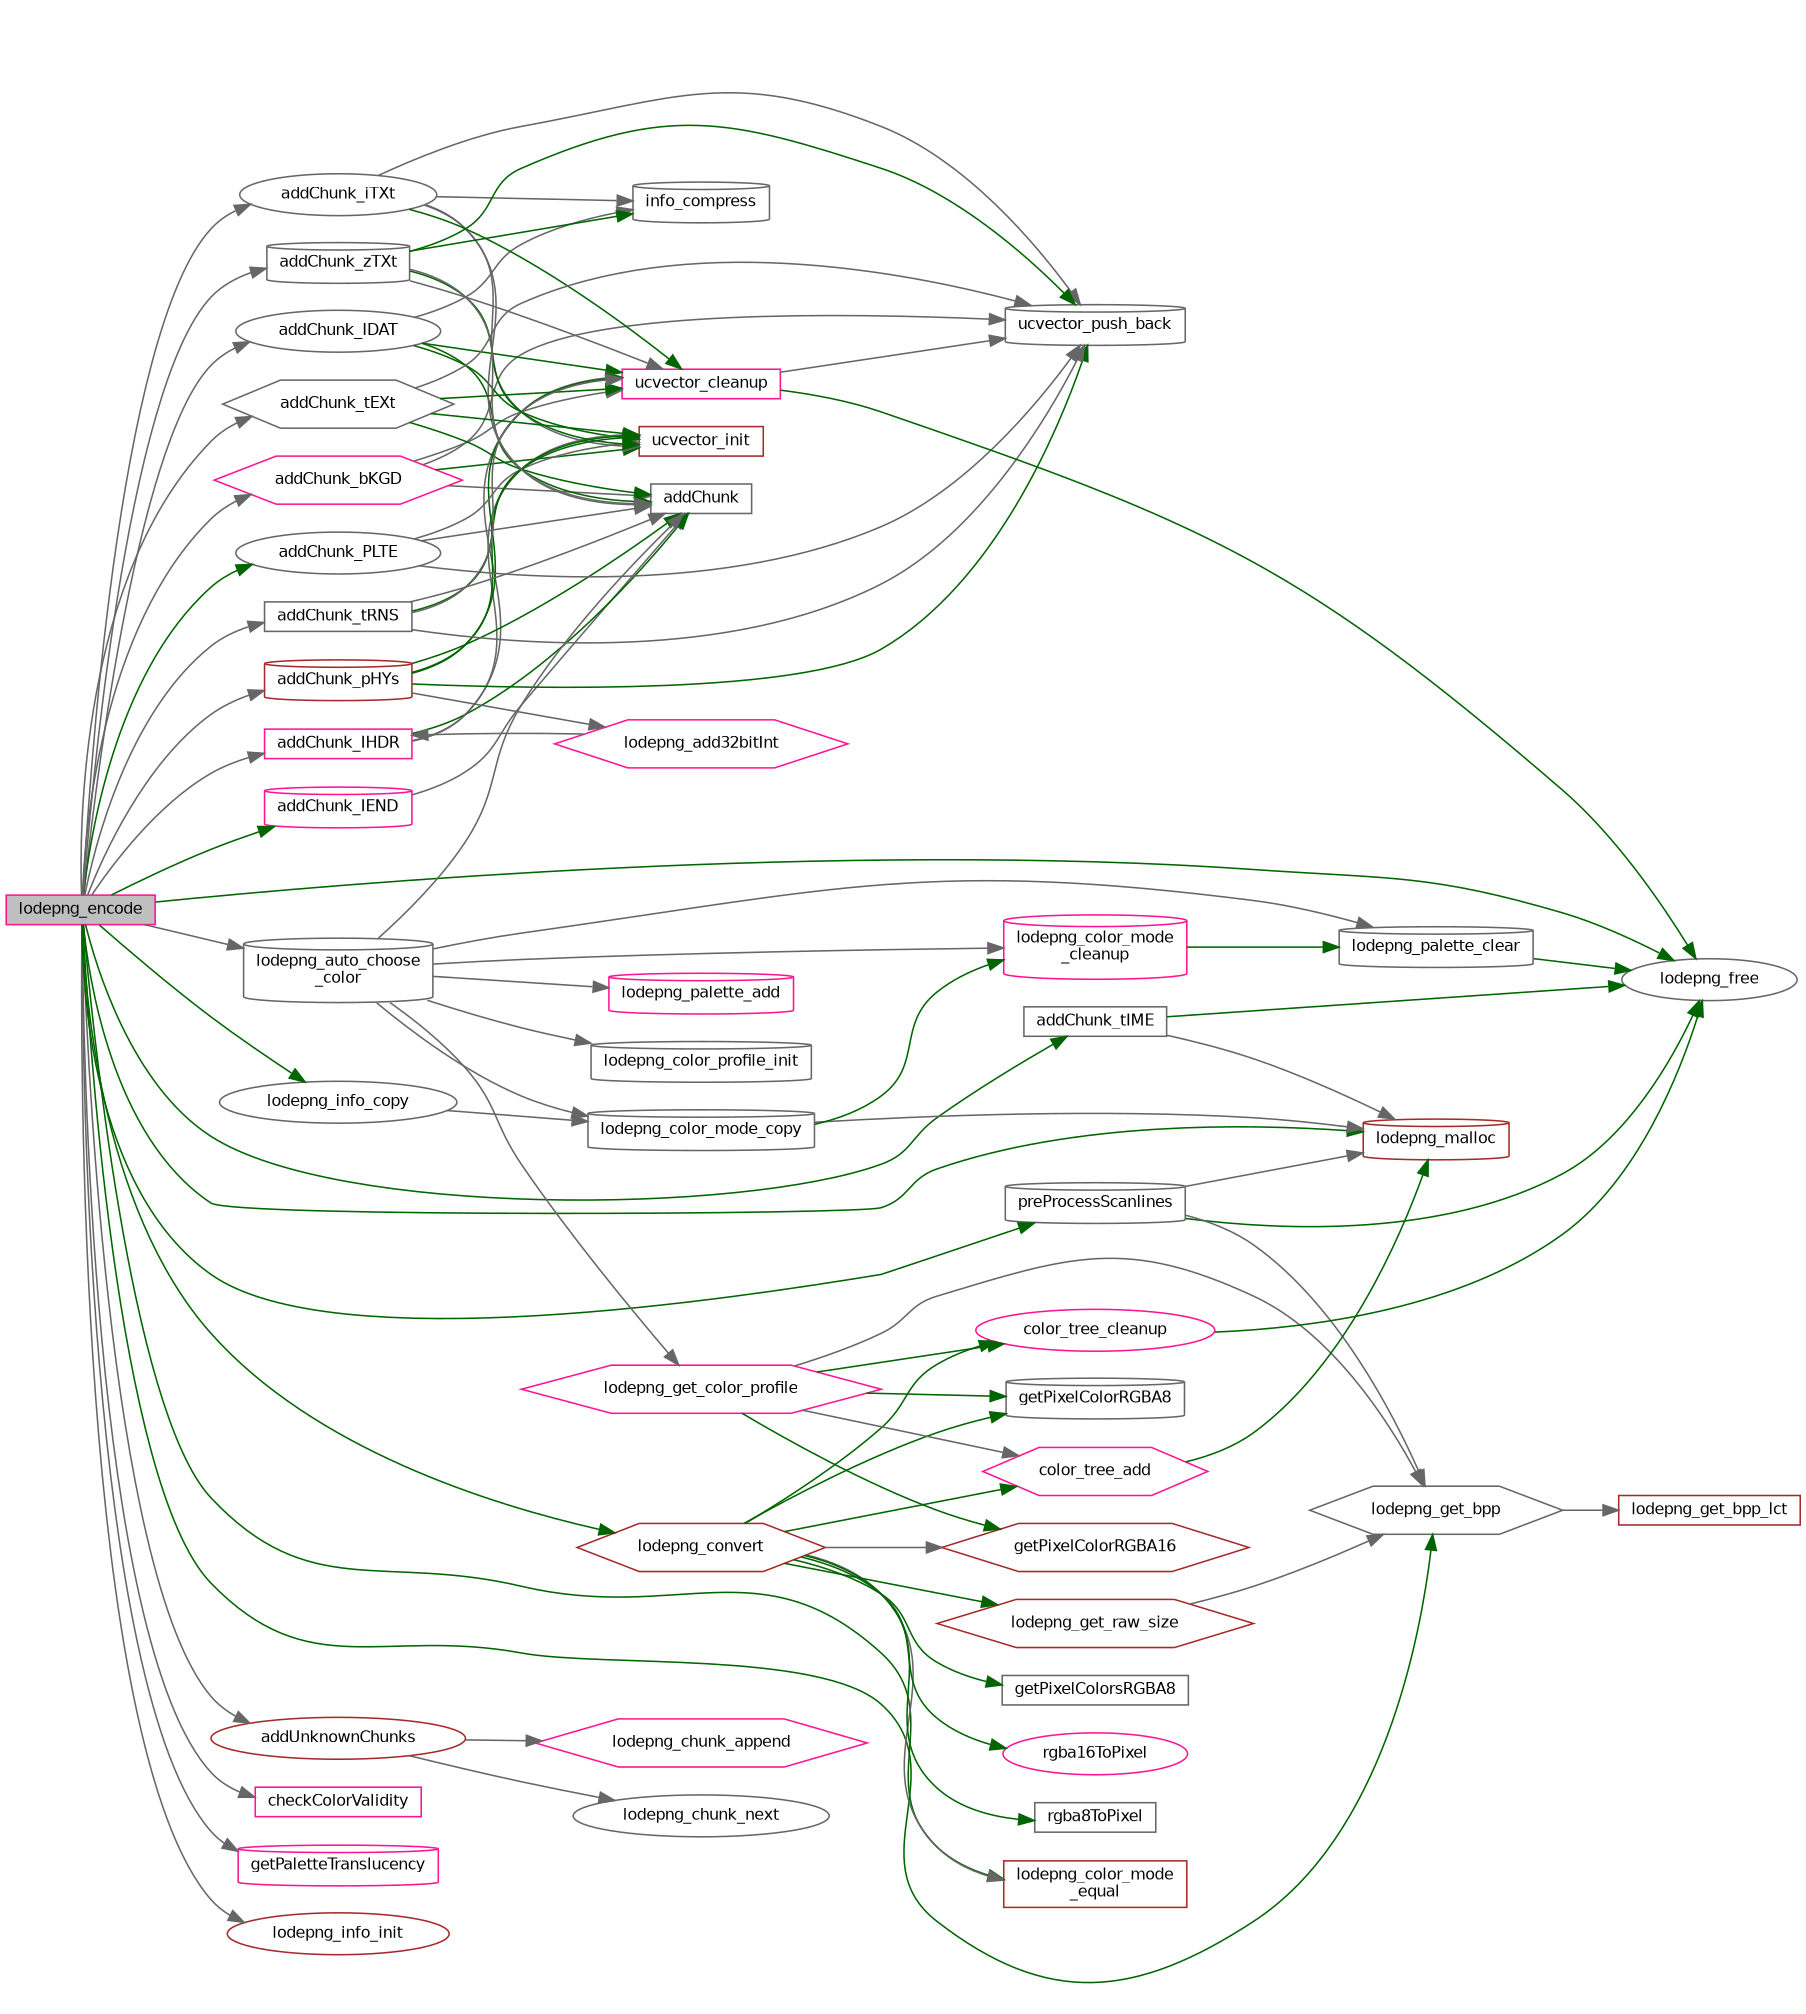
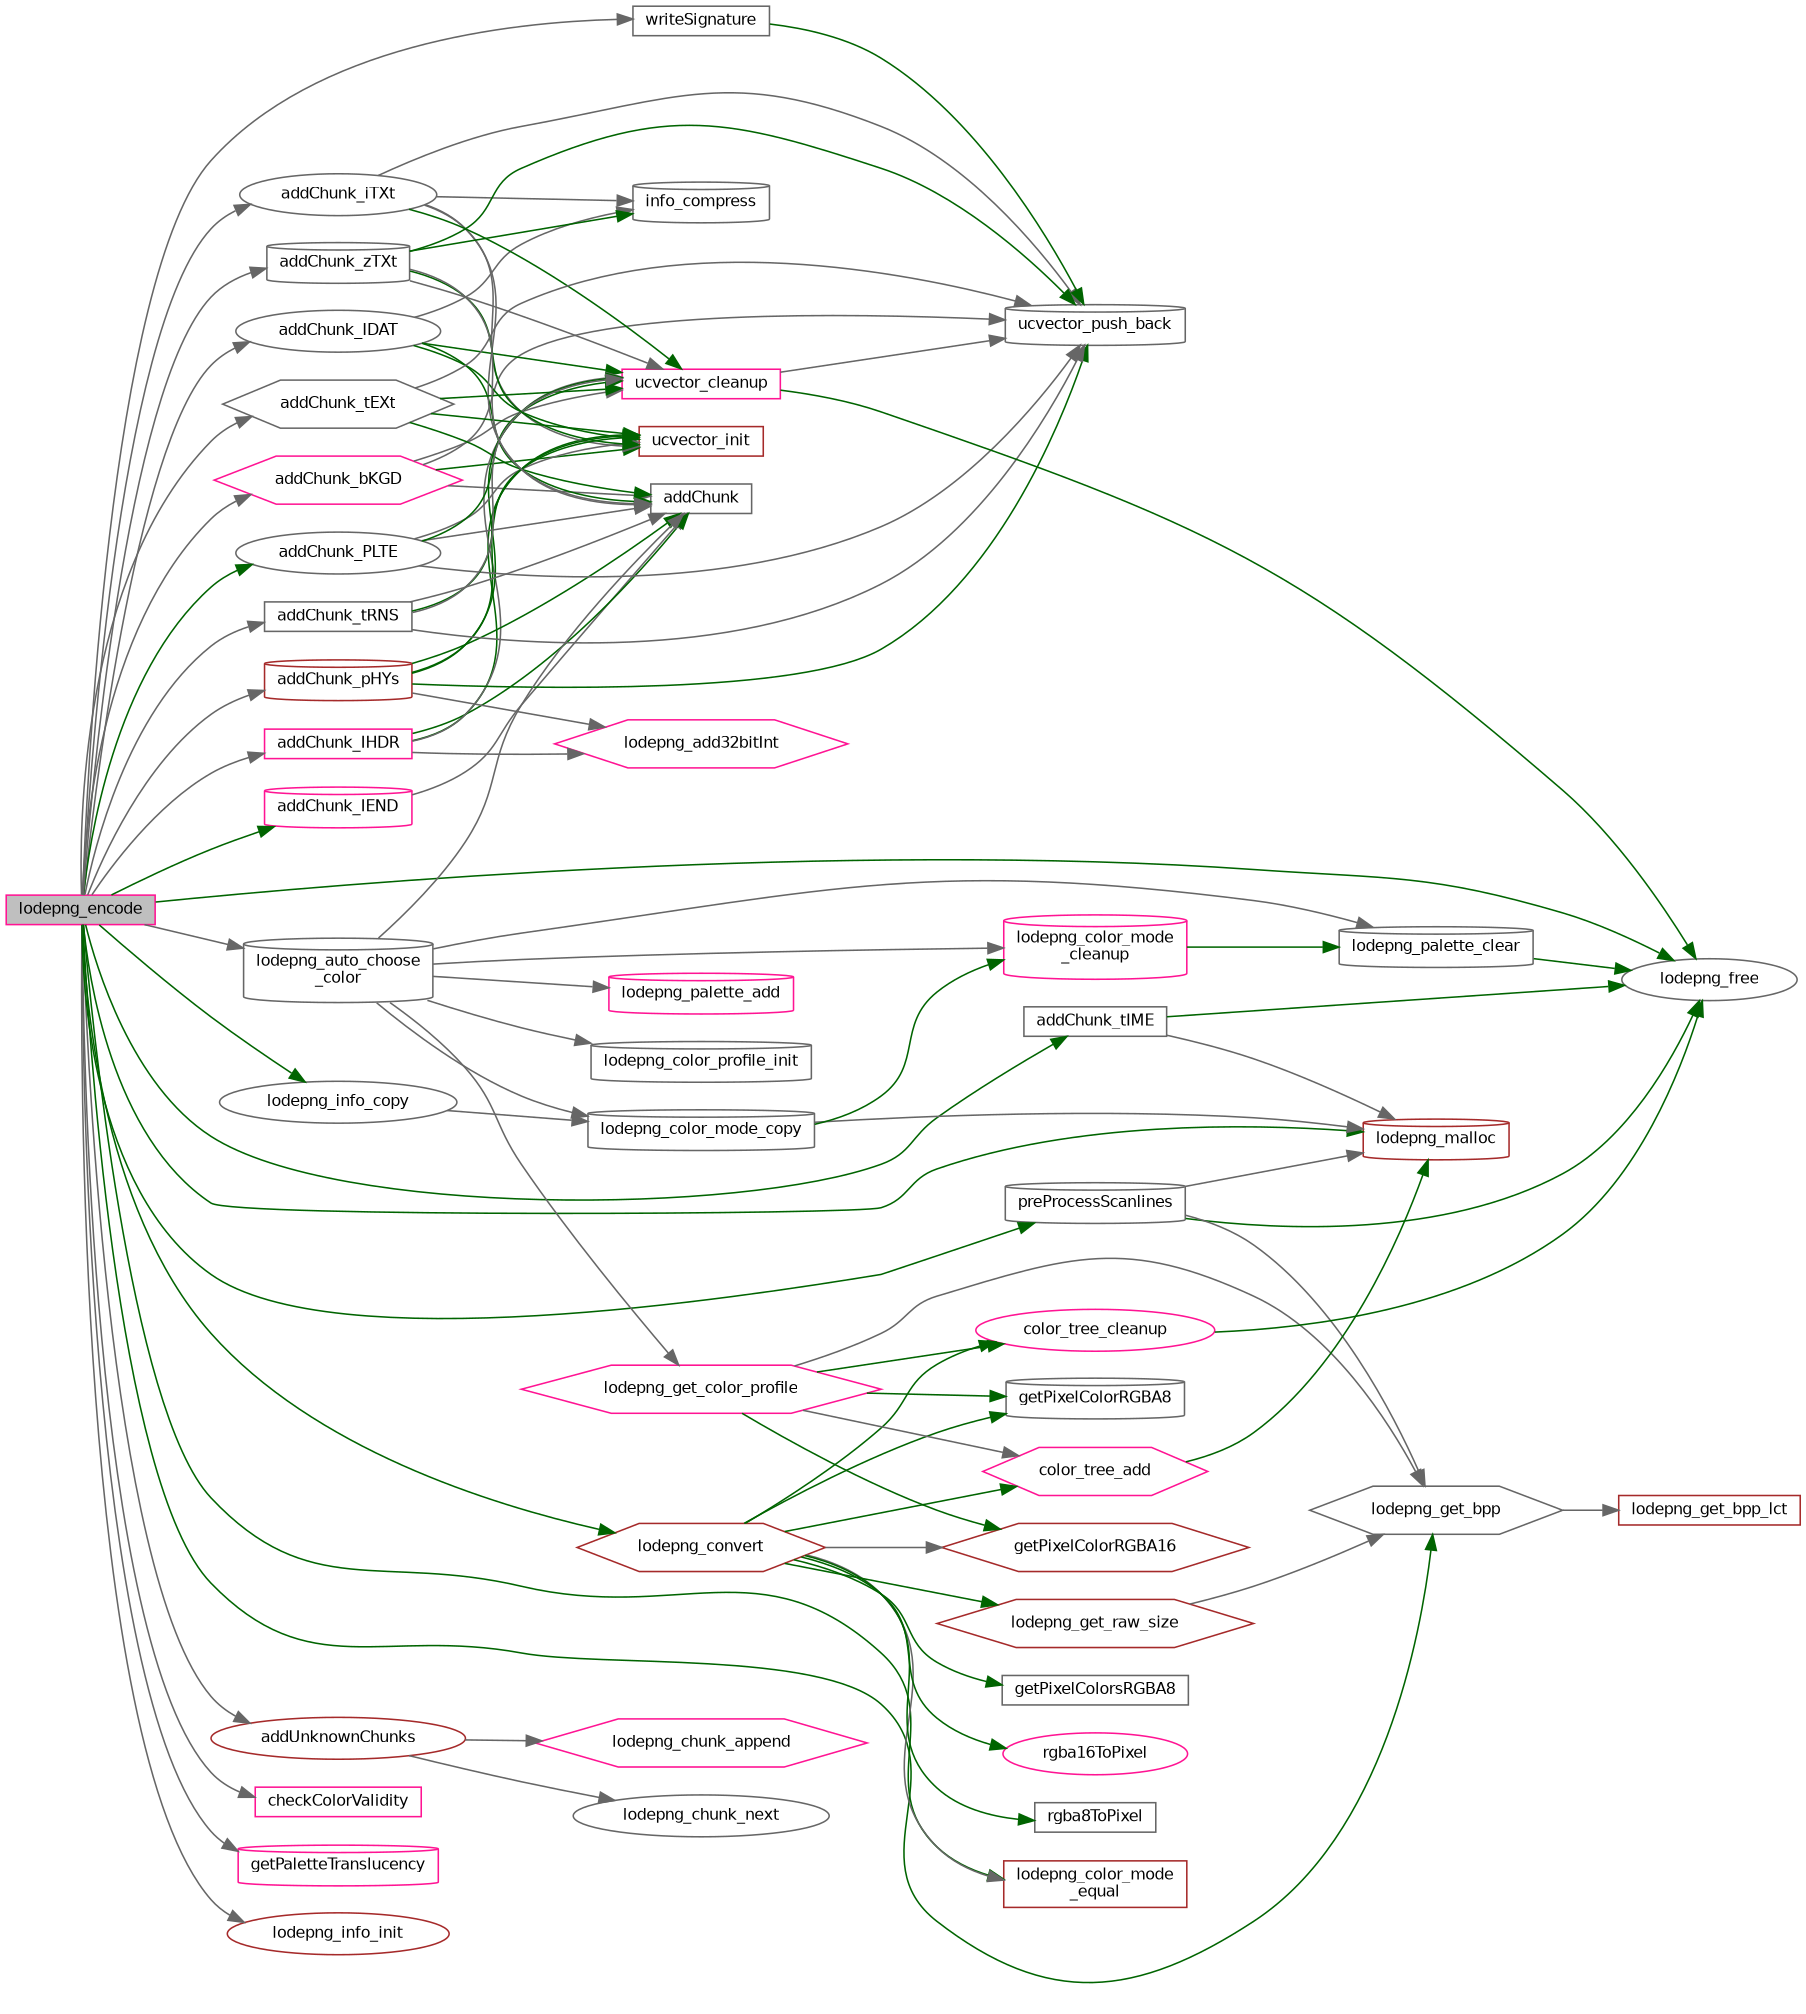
none -> (701, 21)
none -> (498, 445)
(489, 567) -> (489, 567)
(517, 733) -> (470, 754)
